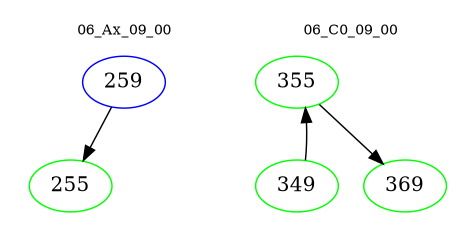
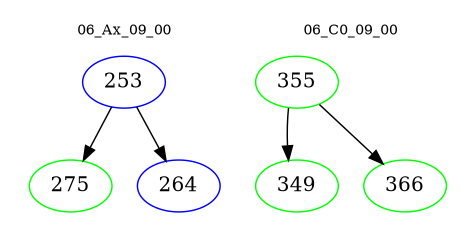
(124, 82) -> (124, 82)
(307, 142) -> (287, 127)
(71, 186) -> (71, 186)
none -> (179, 186)
(405, 186) -> (405, 186)
